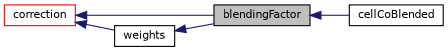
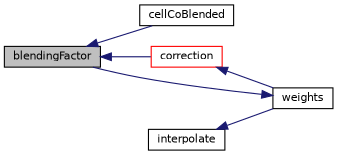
(150, 15) -> (131, 57)
none -> (187, 140)
